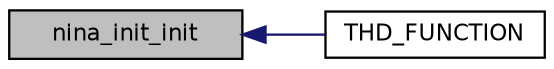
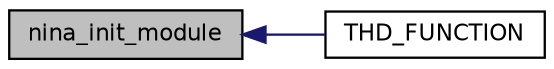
(126, 35) -> (126, 35)
